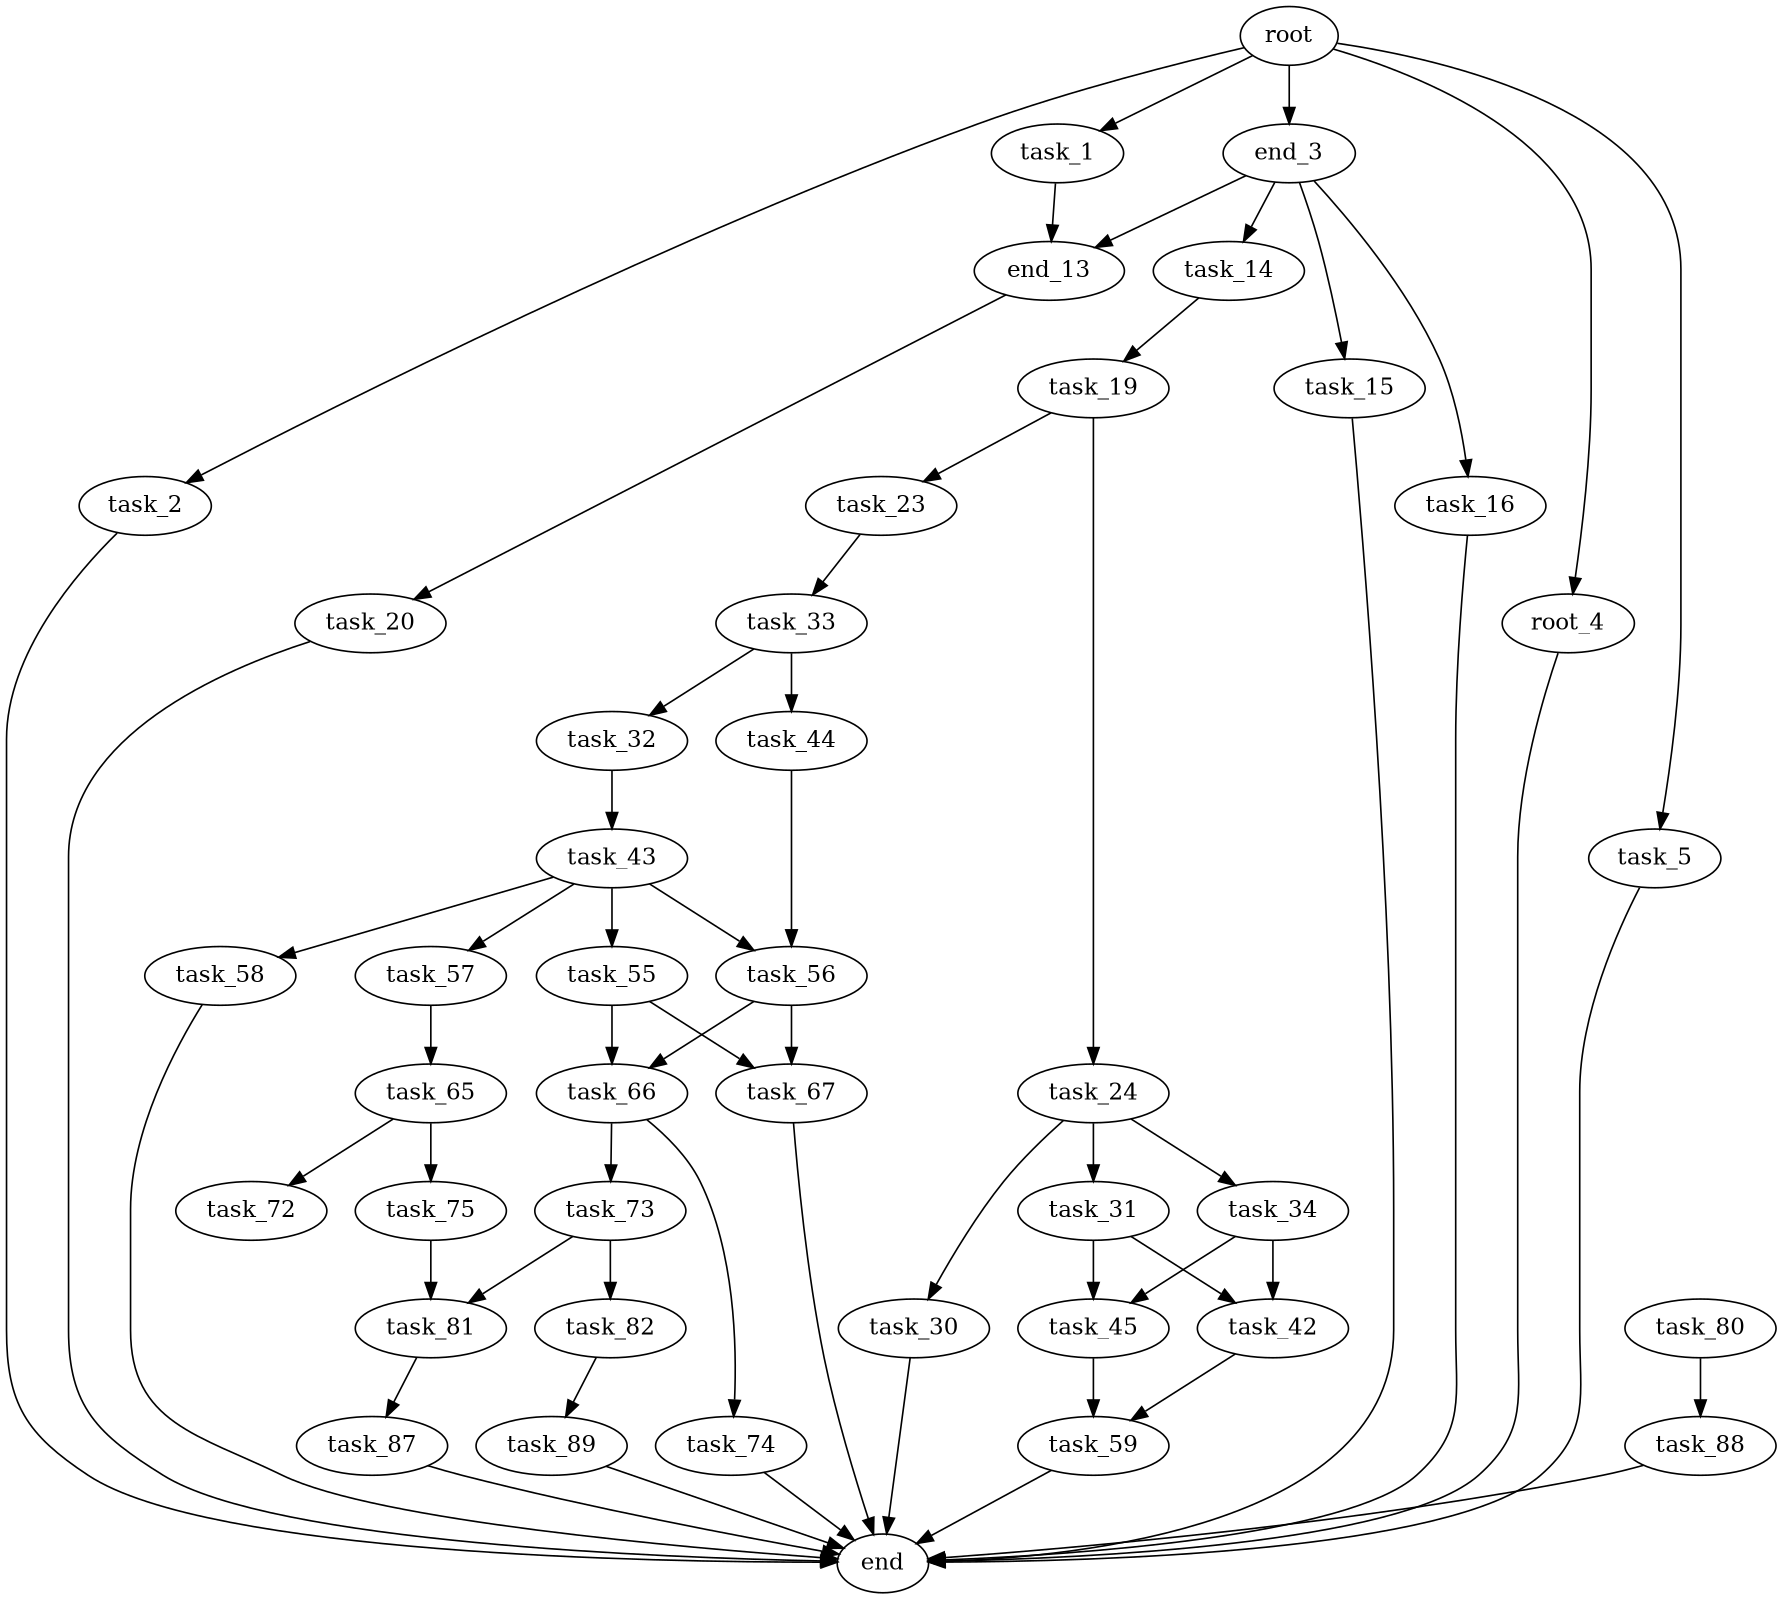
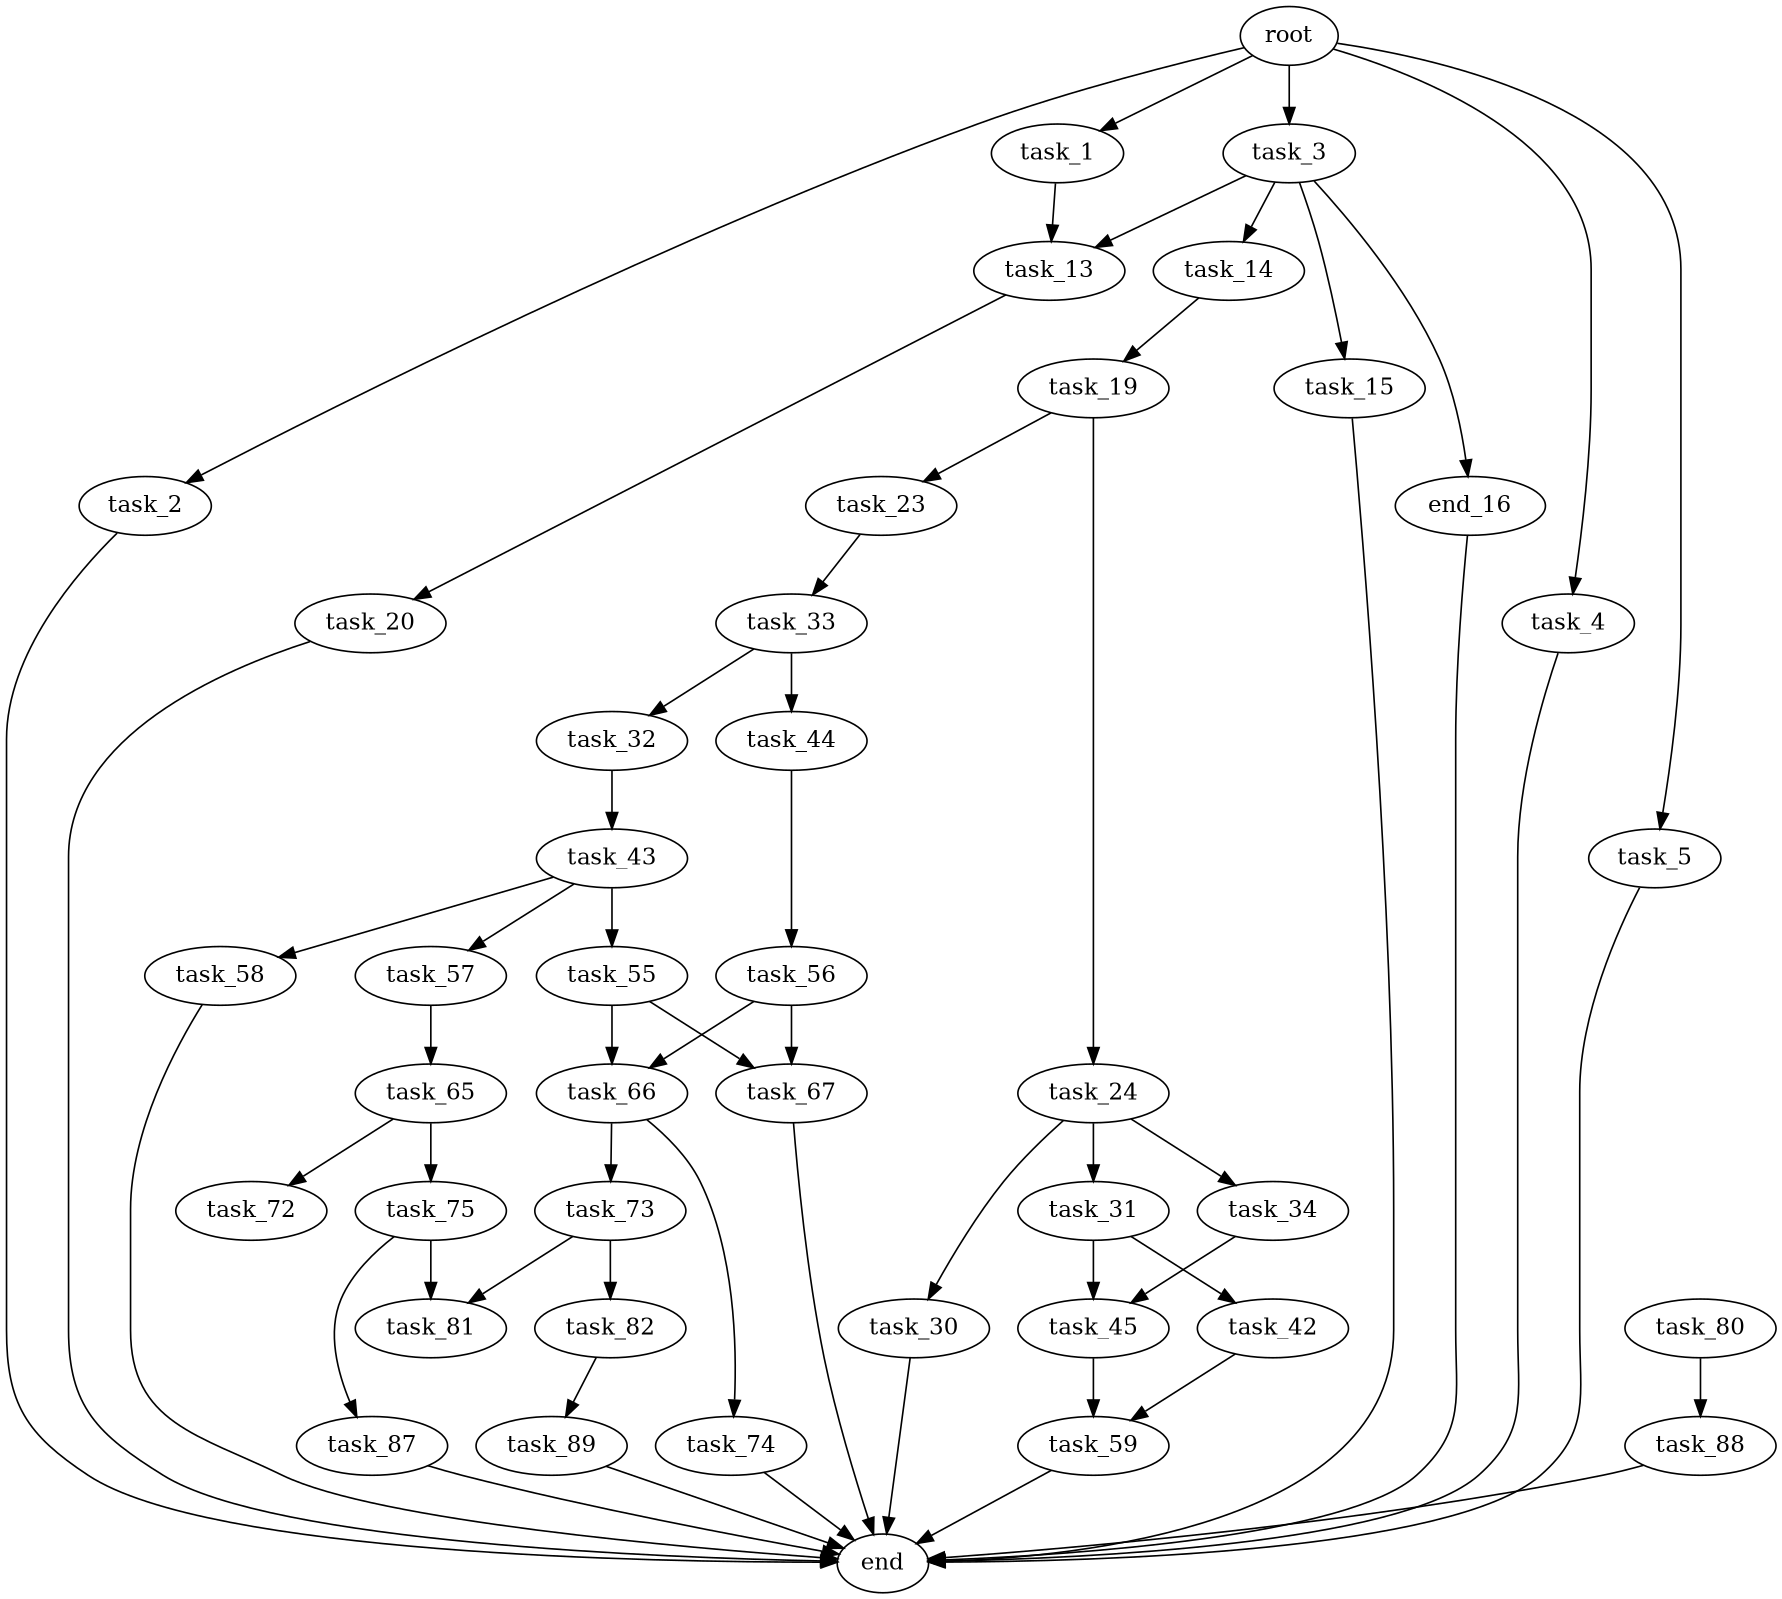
(1289, 153) -> (1289, 153)
(1049, 271) -> (1049, 271)
(1470, 506) -> (1470, 506)
(1568, 623) -> (1568, 623)
(695, 913) -> none
(1273, 1262) -> none
(405, 1380) -> (337, 1310)
